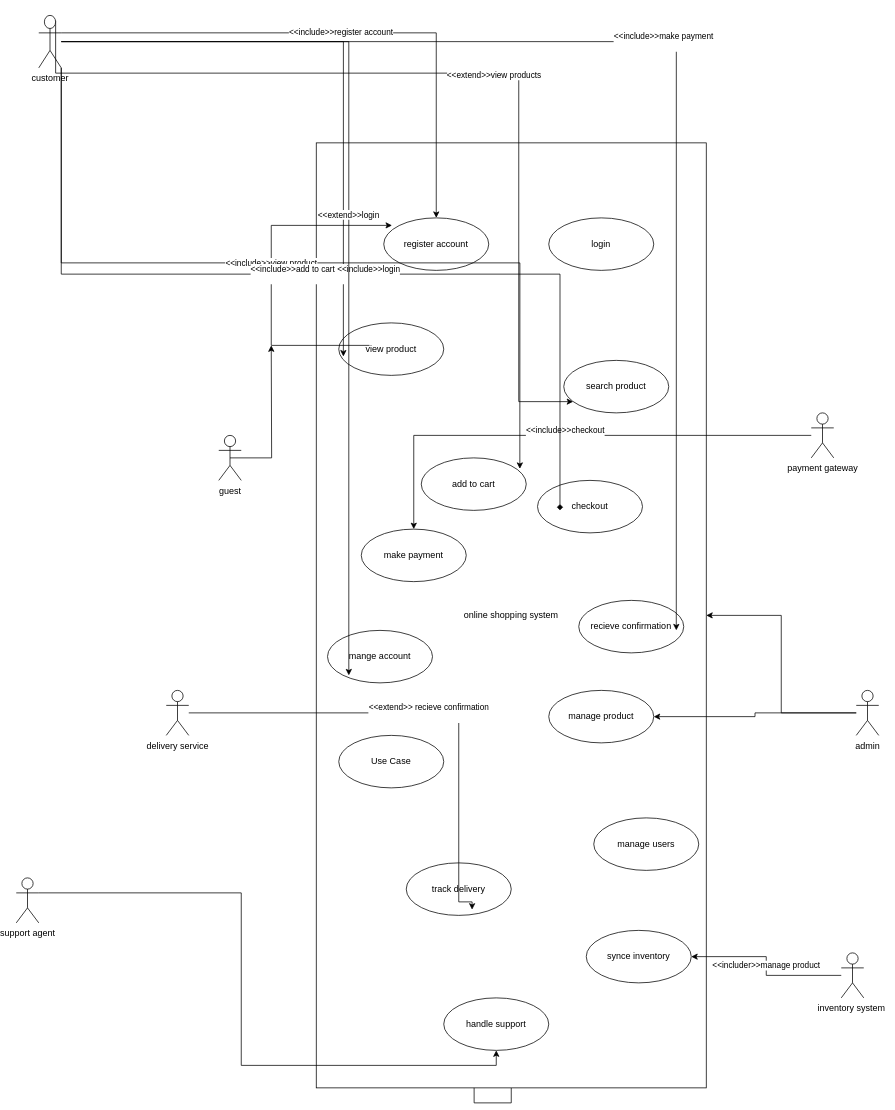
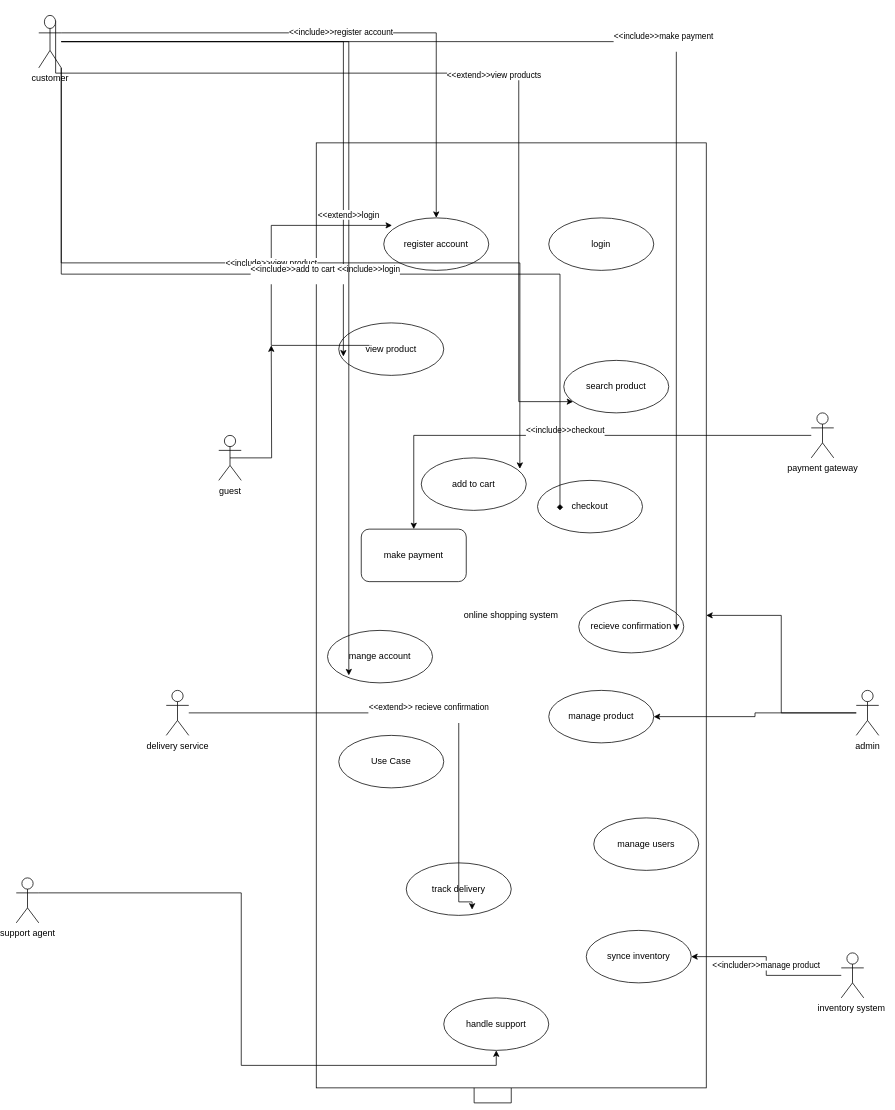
(414, 555) -> (414, 555)
